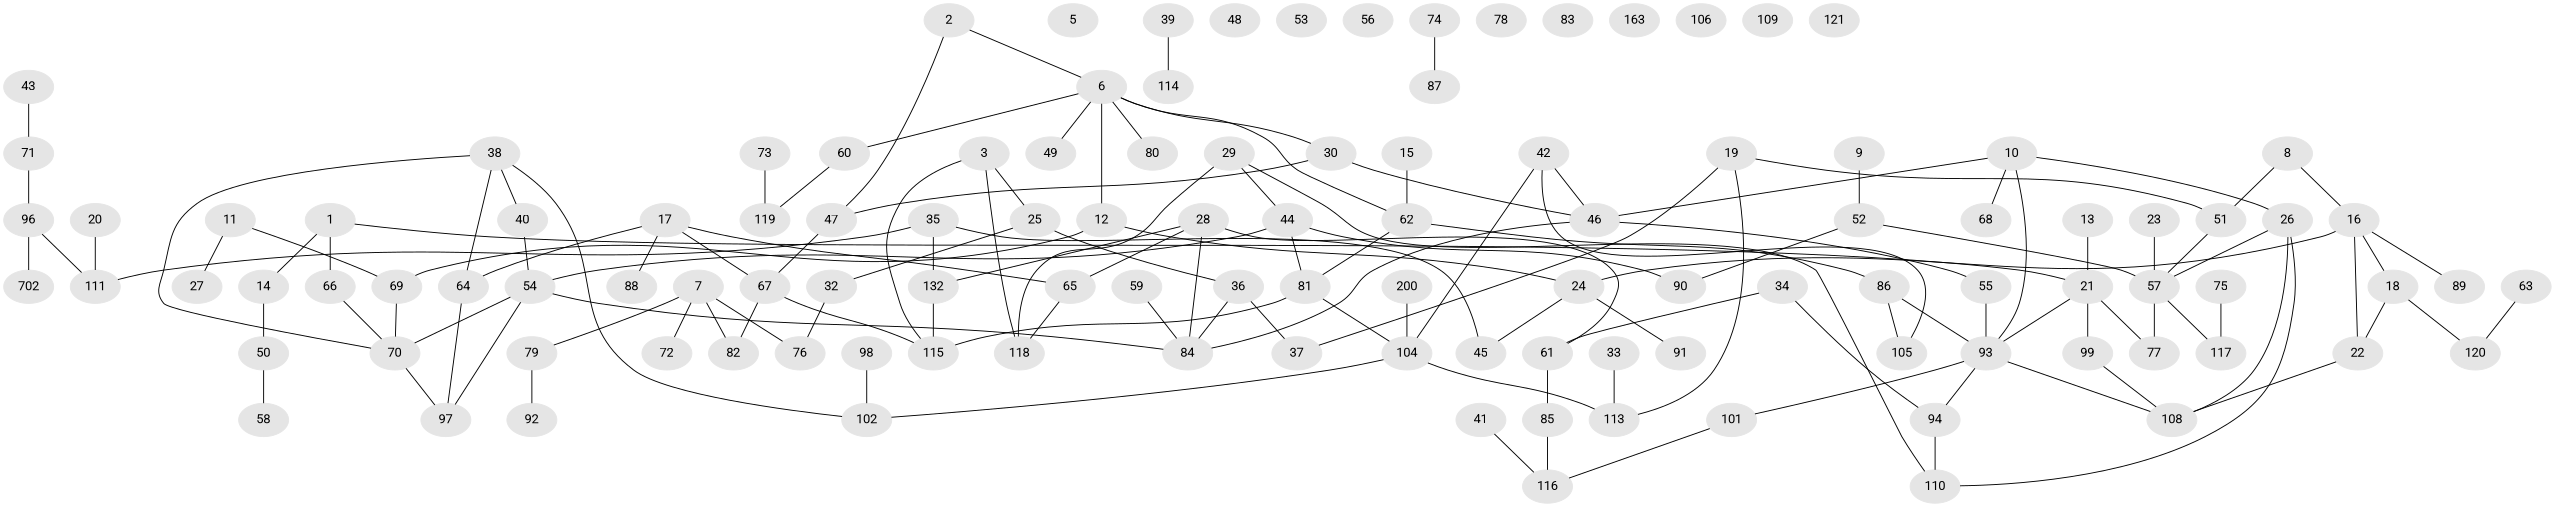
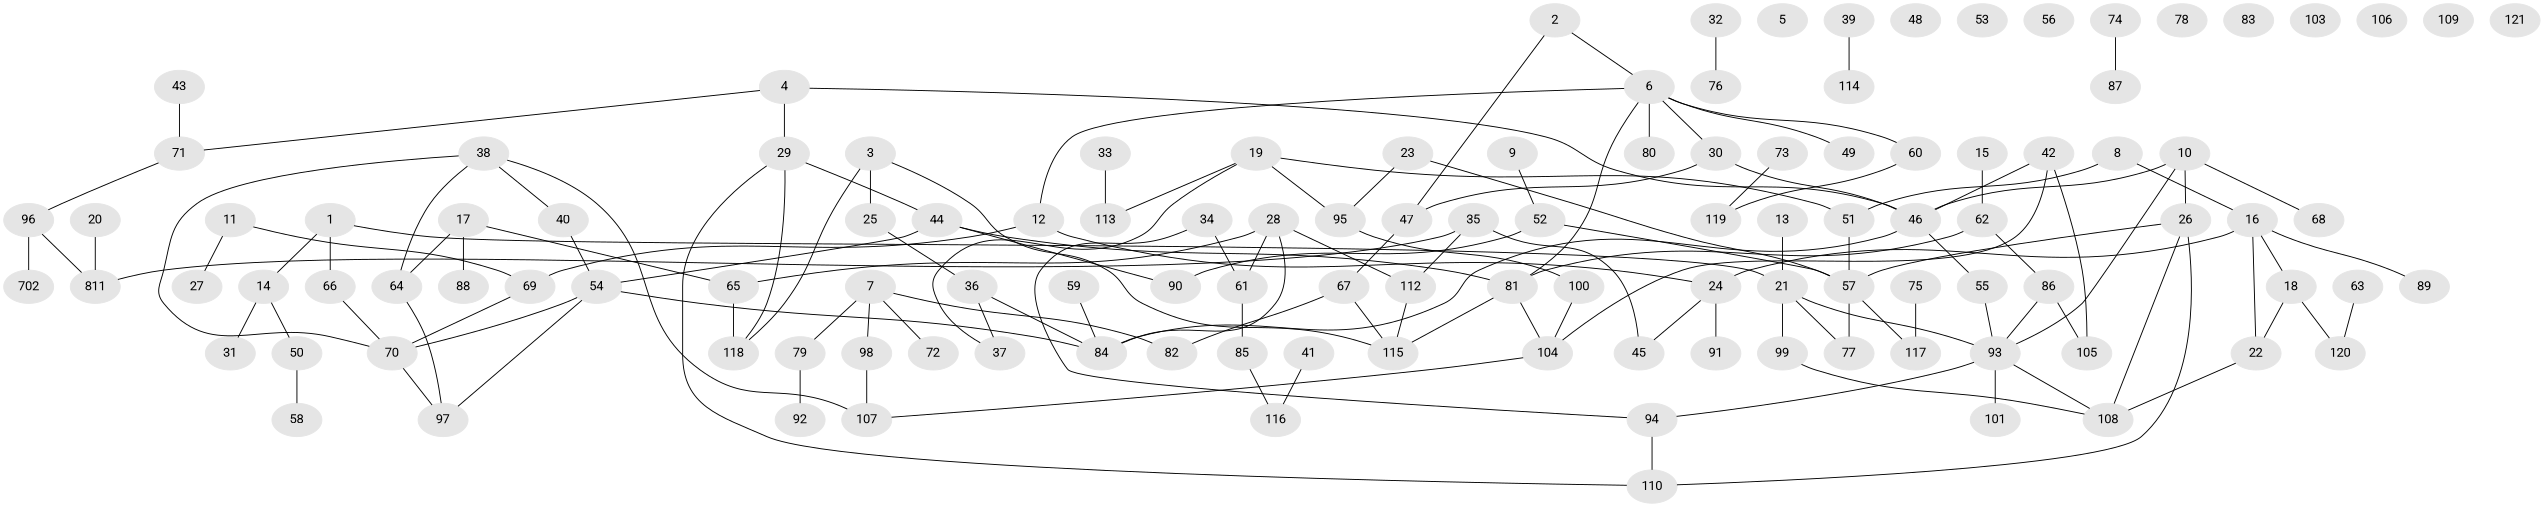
(1634, 20) -> (2315, 20)
none -> (784, 87)
(1262, 137) -> (1595, 196)
none -> (1340, 220)
(941, 251) -> none
(731, 264) -> none
(95, 287) -> (95, 287)
(933, 287) -> (1411, 287)
(1407, 287) -> (1579, 287)
(739, 314) -> (868, 324)
none -> (230, 353)
(1511, 385) -> none
(867, 420) -> (867, 420)
(1639, 453) -> none
